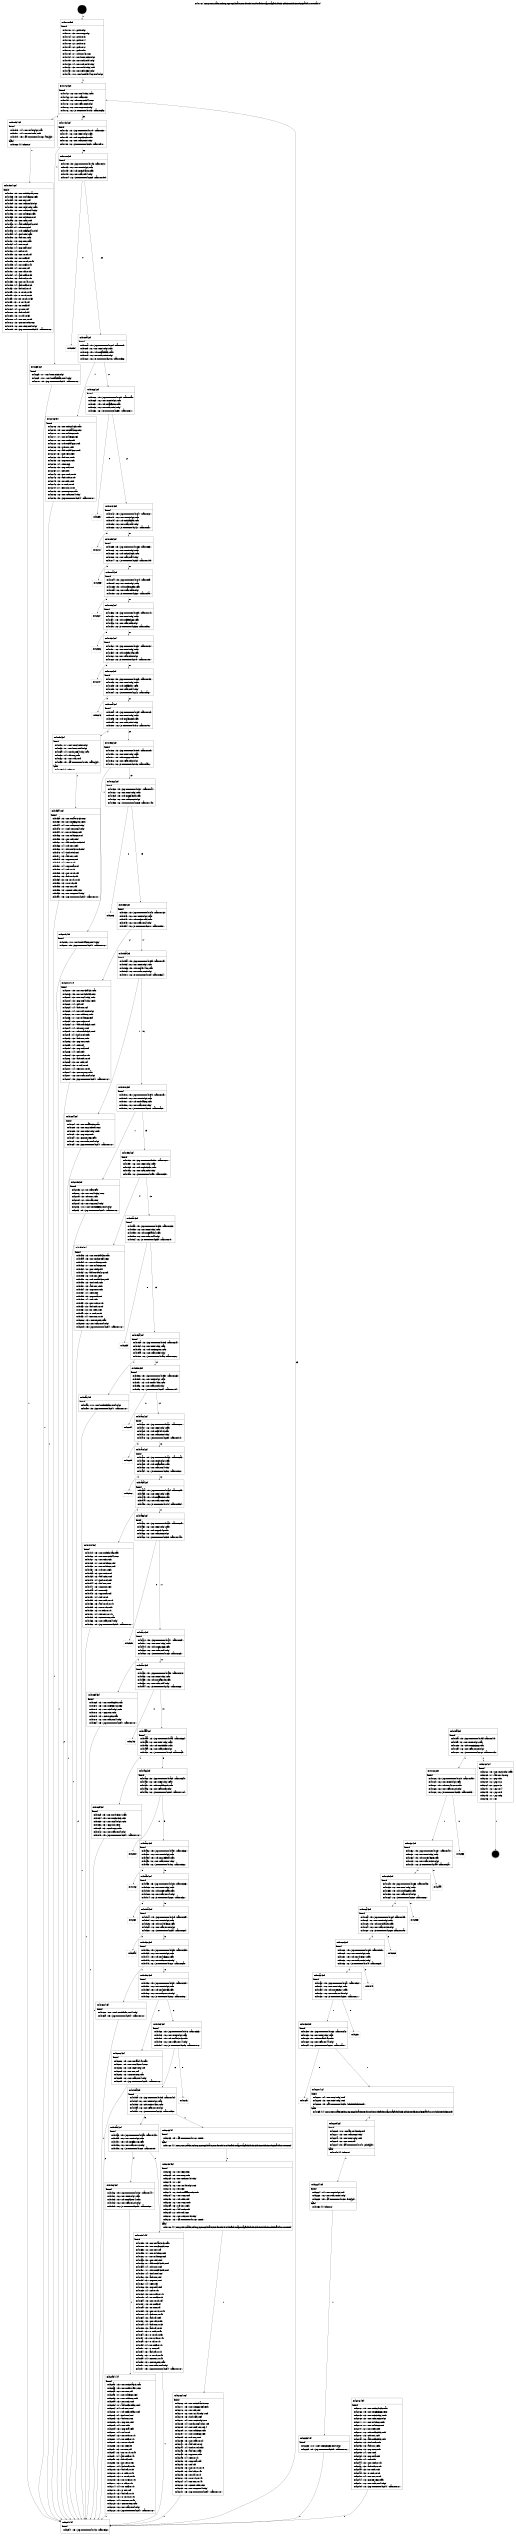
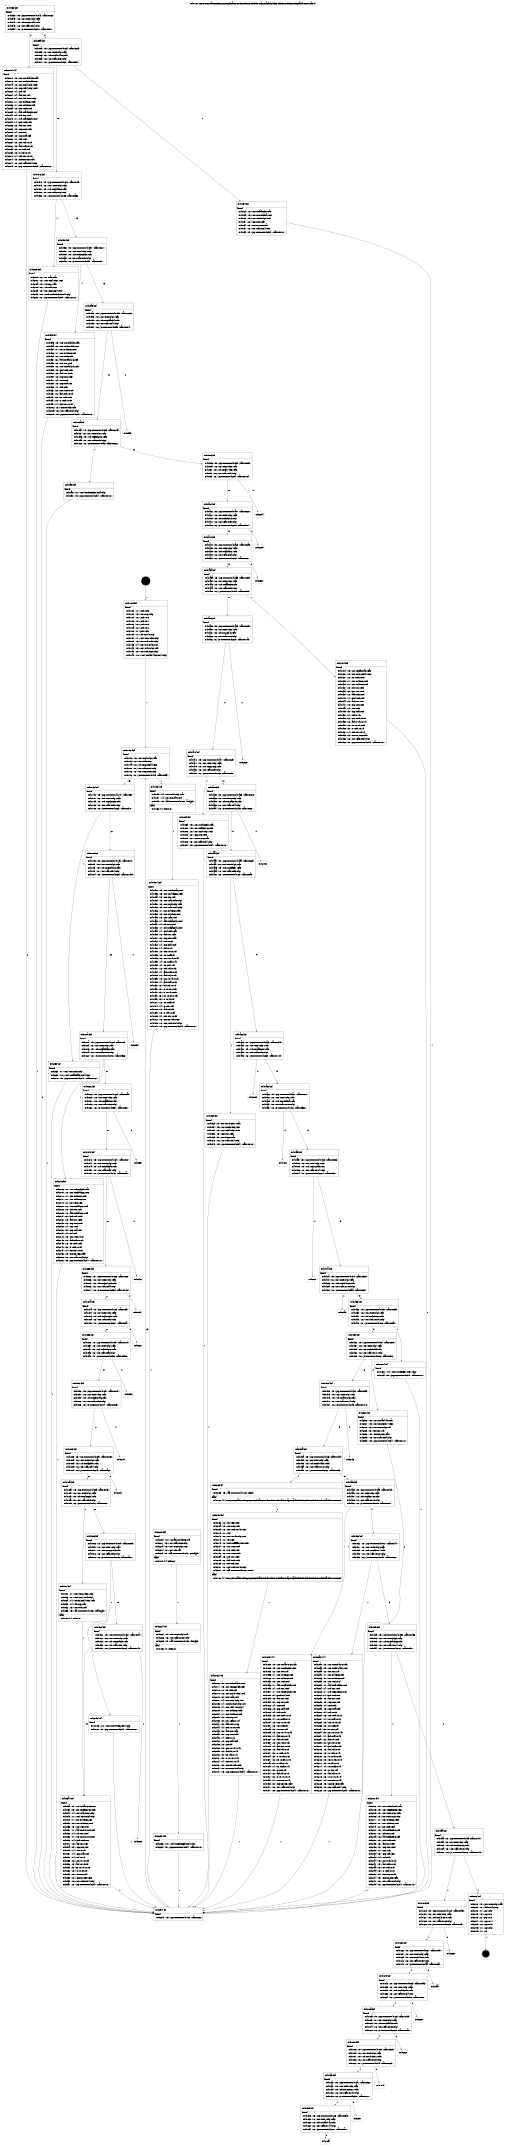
(136, 854) -> (84, 1719)
none -> (392, 1638)
(382, 2101) -> none
